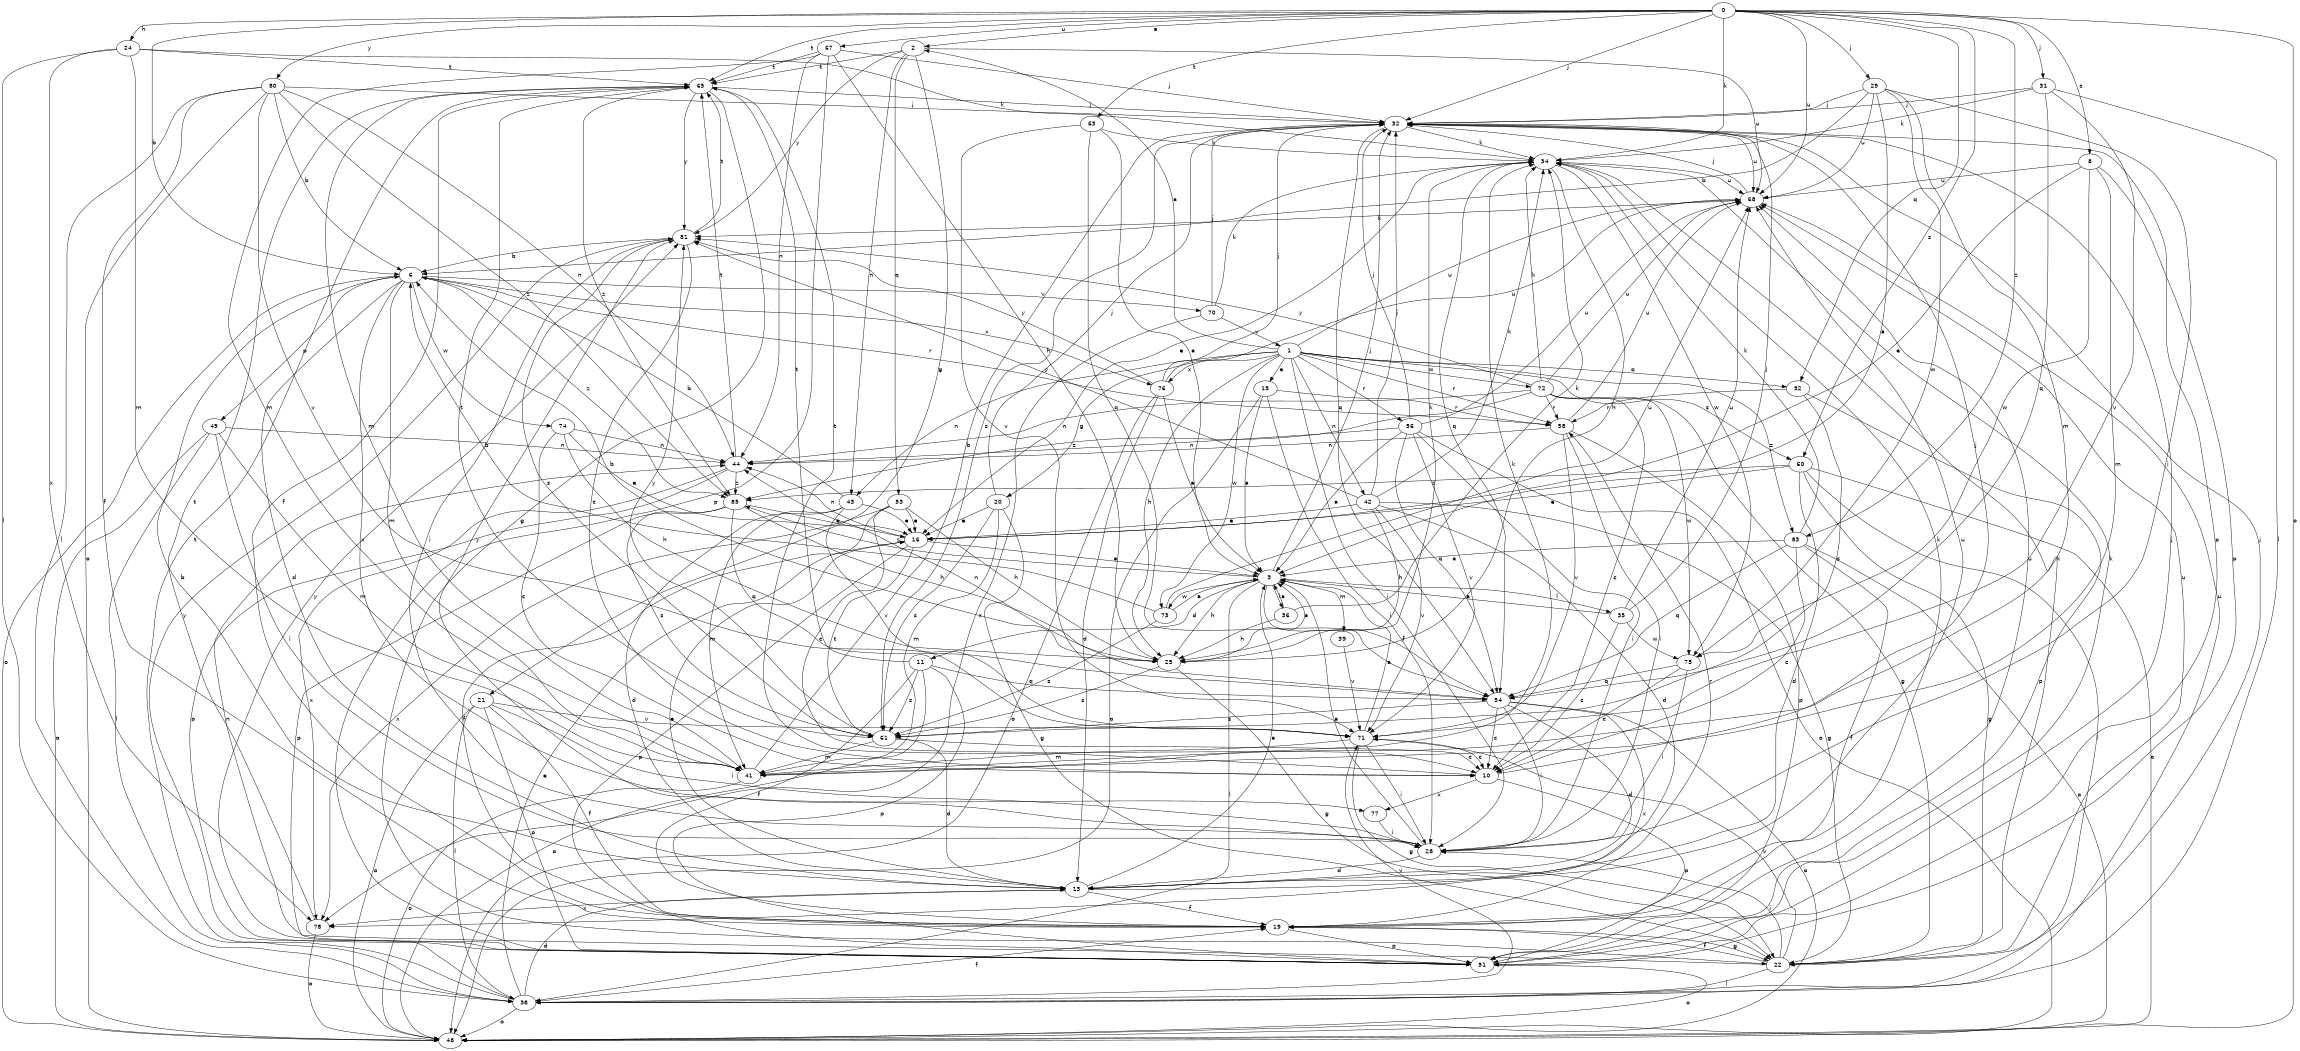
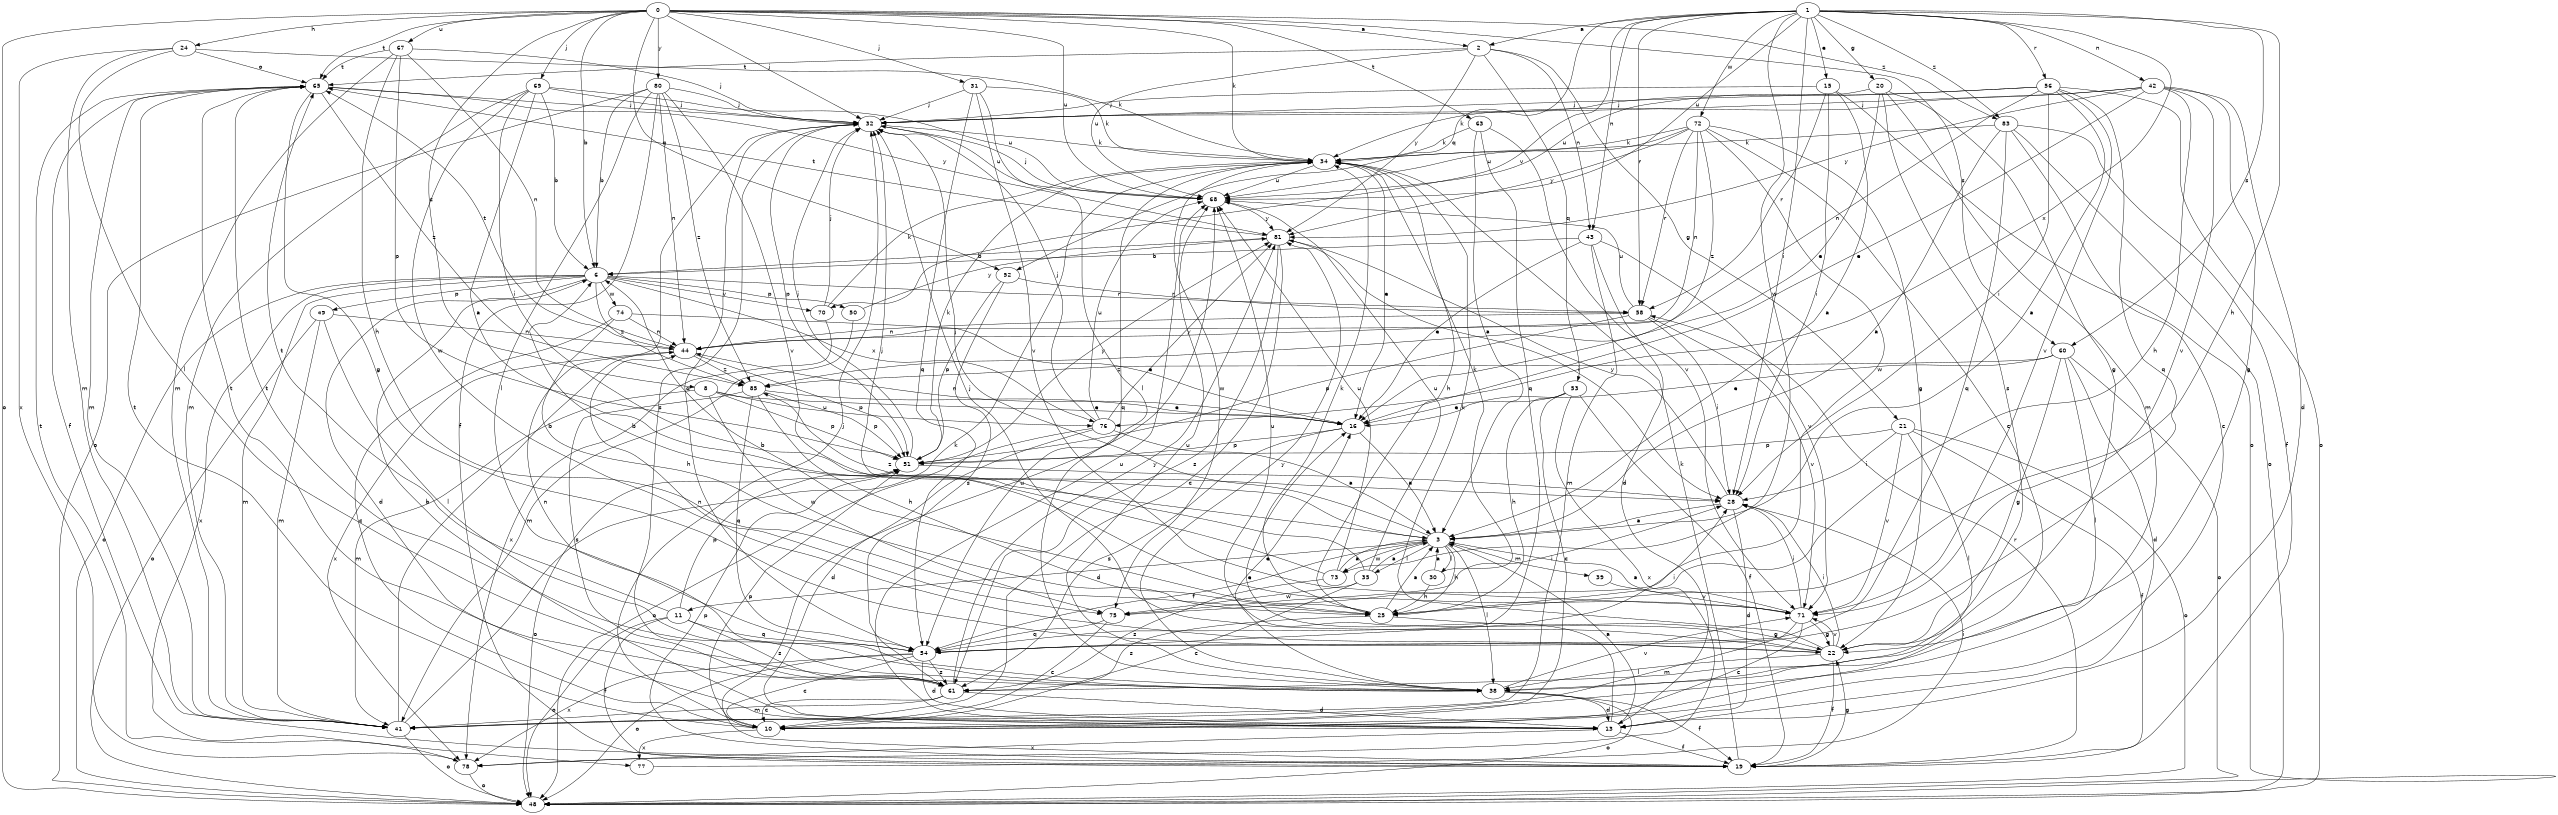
(450, 67) -> (261, 67)
(1875, 86) -> (538, 86)
none -> (1351, 92)
(1923, 180) -> (911, 418)
(1380, 218) -> (1267, 218)
none -> (853, 313)
(1249, 331) -> (1373, 192)
(1286, 616) -> (1433, 578)
(835, 639) -> (1109, 559)
(711, 838) -> (1318, 476)
